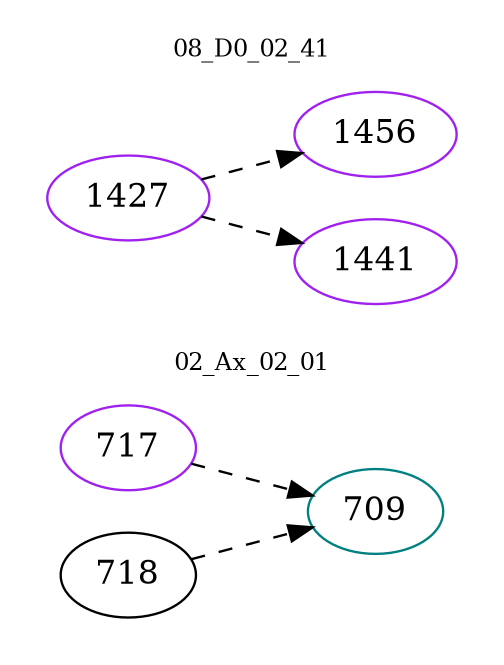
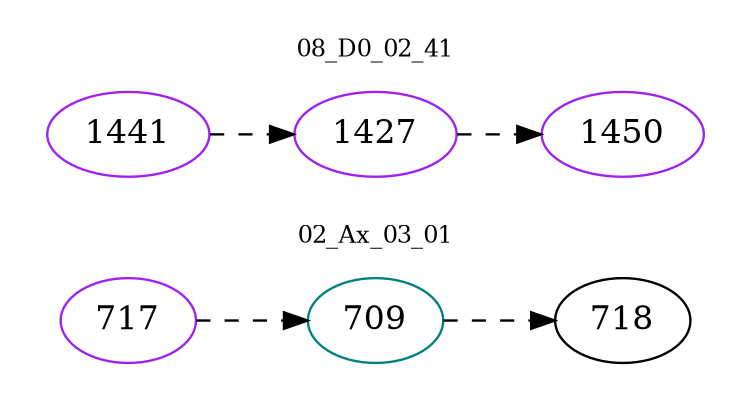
(376, 134) -> (623, 134)
(240, 227) -> (240, 134)
(252, 364) -> (376, 237)
(240, 546) -> (487, 321)
